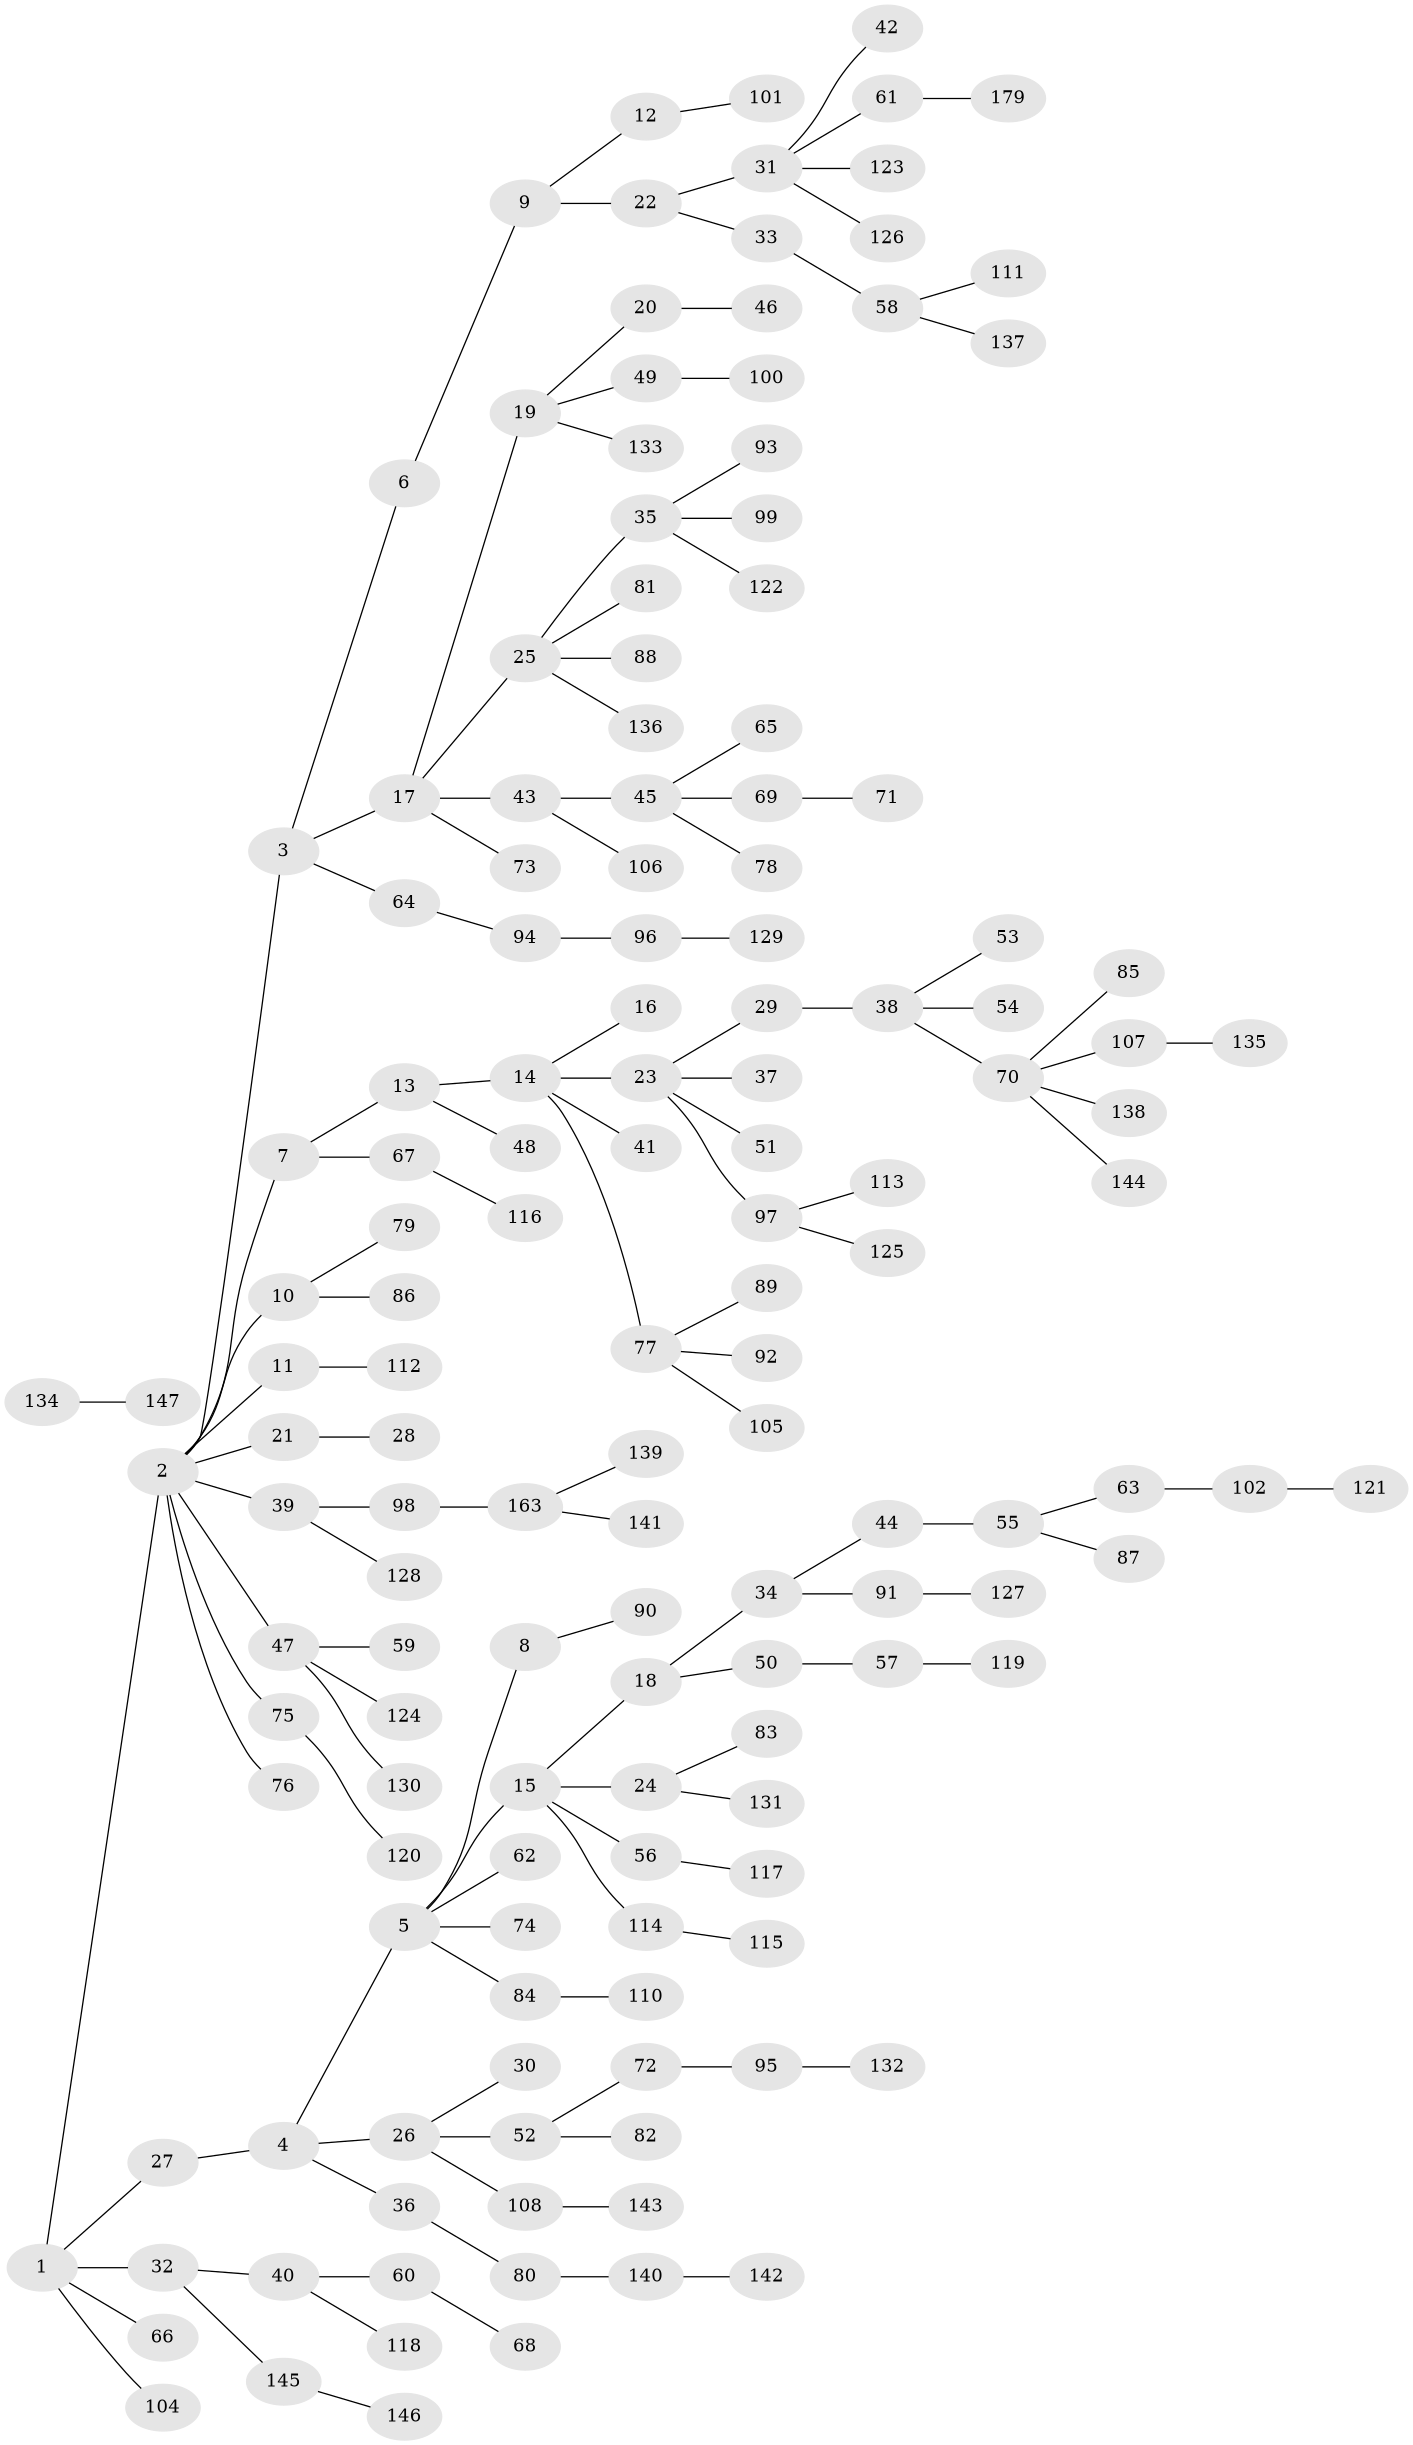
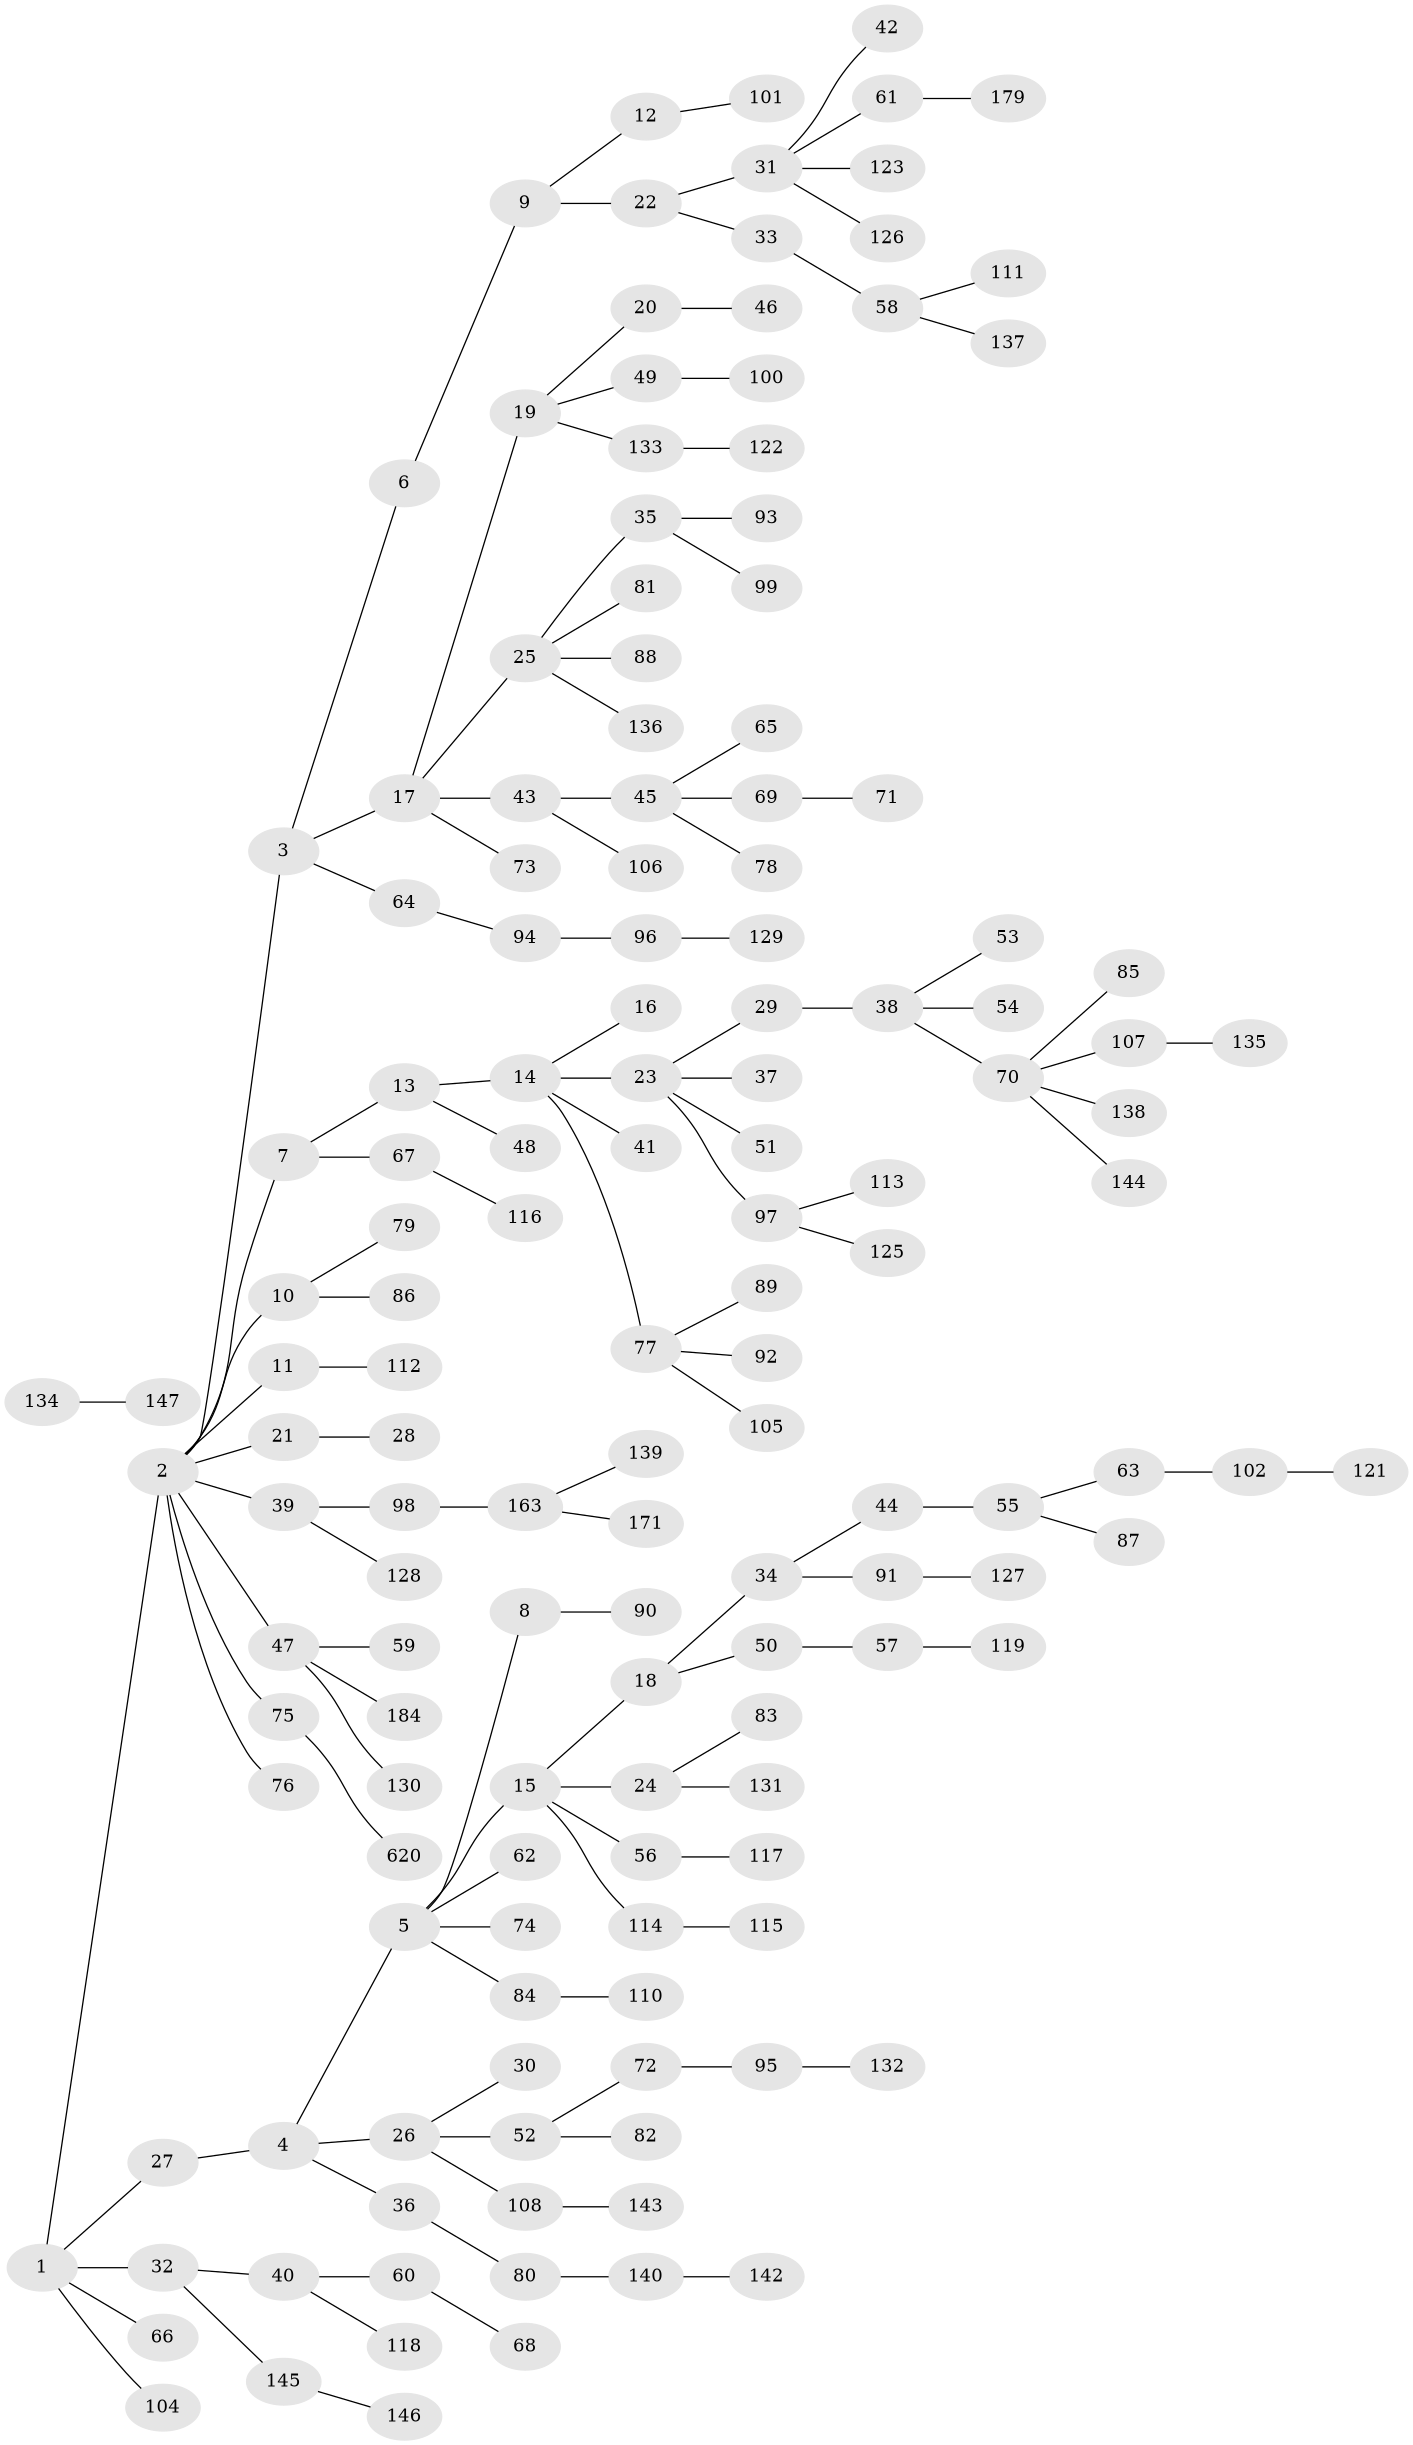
(706, 553) -> (707, 448)
(646, 1524) -> (646, 1524)
(405, 1717) -> (405, 1717)
(405, 1857) -> (405, 1857)
